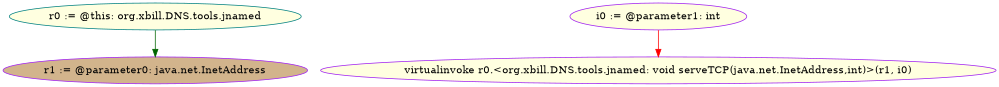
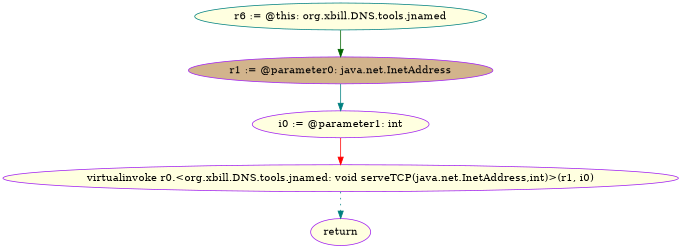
(155, 16) -> (341, 16)
none -> (341, 94)
none -> (341, 232)
